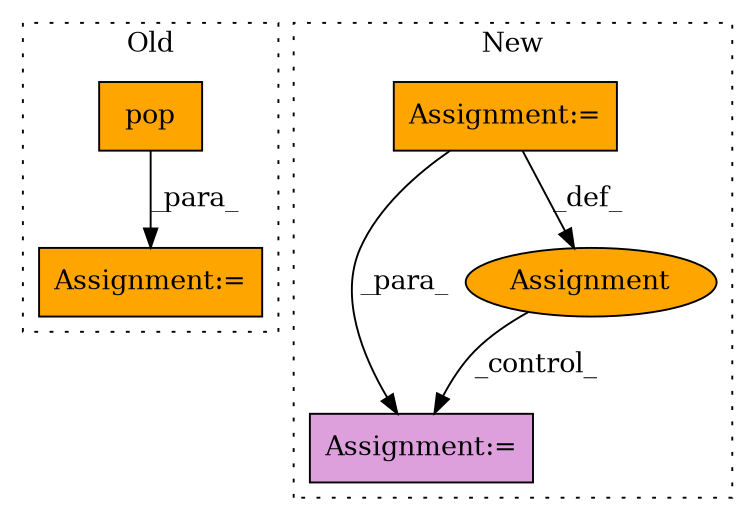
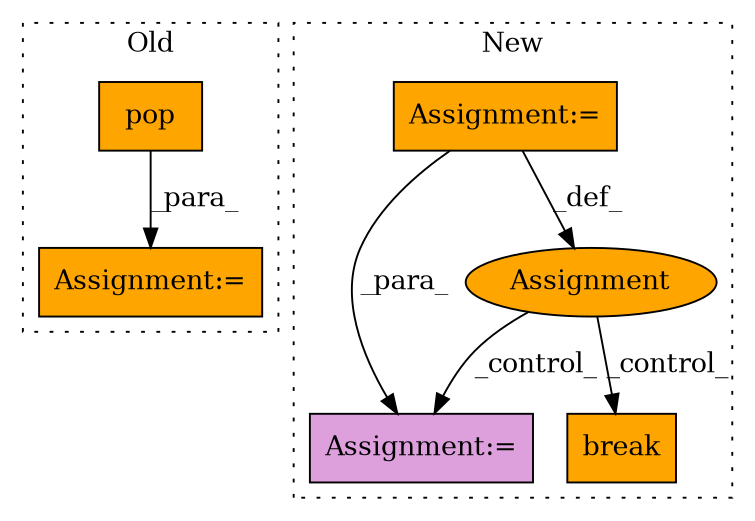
none -> (622, 448)
